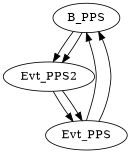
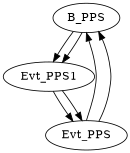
(49, 77) -> (49, 77)
